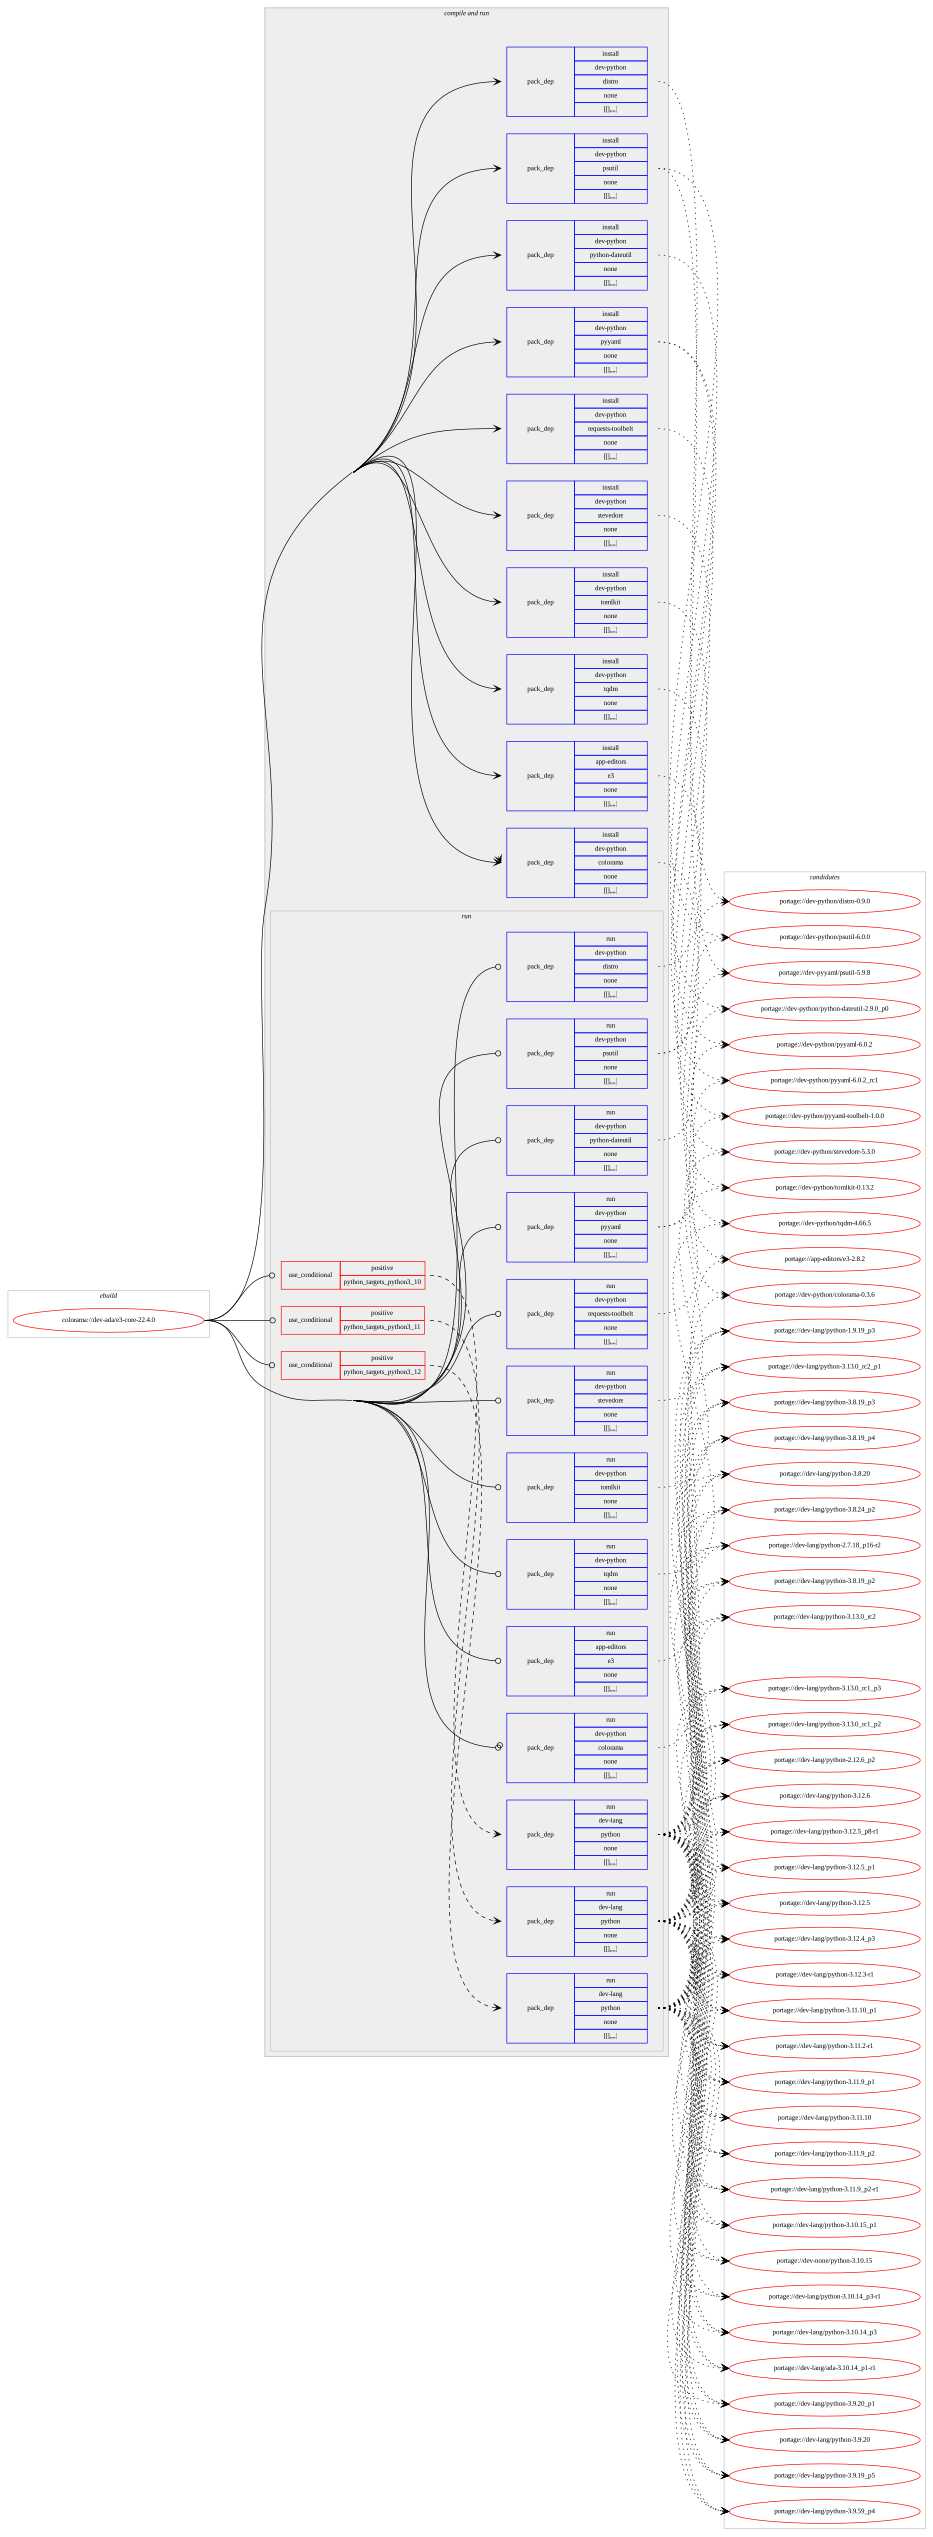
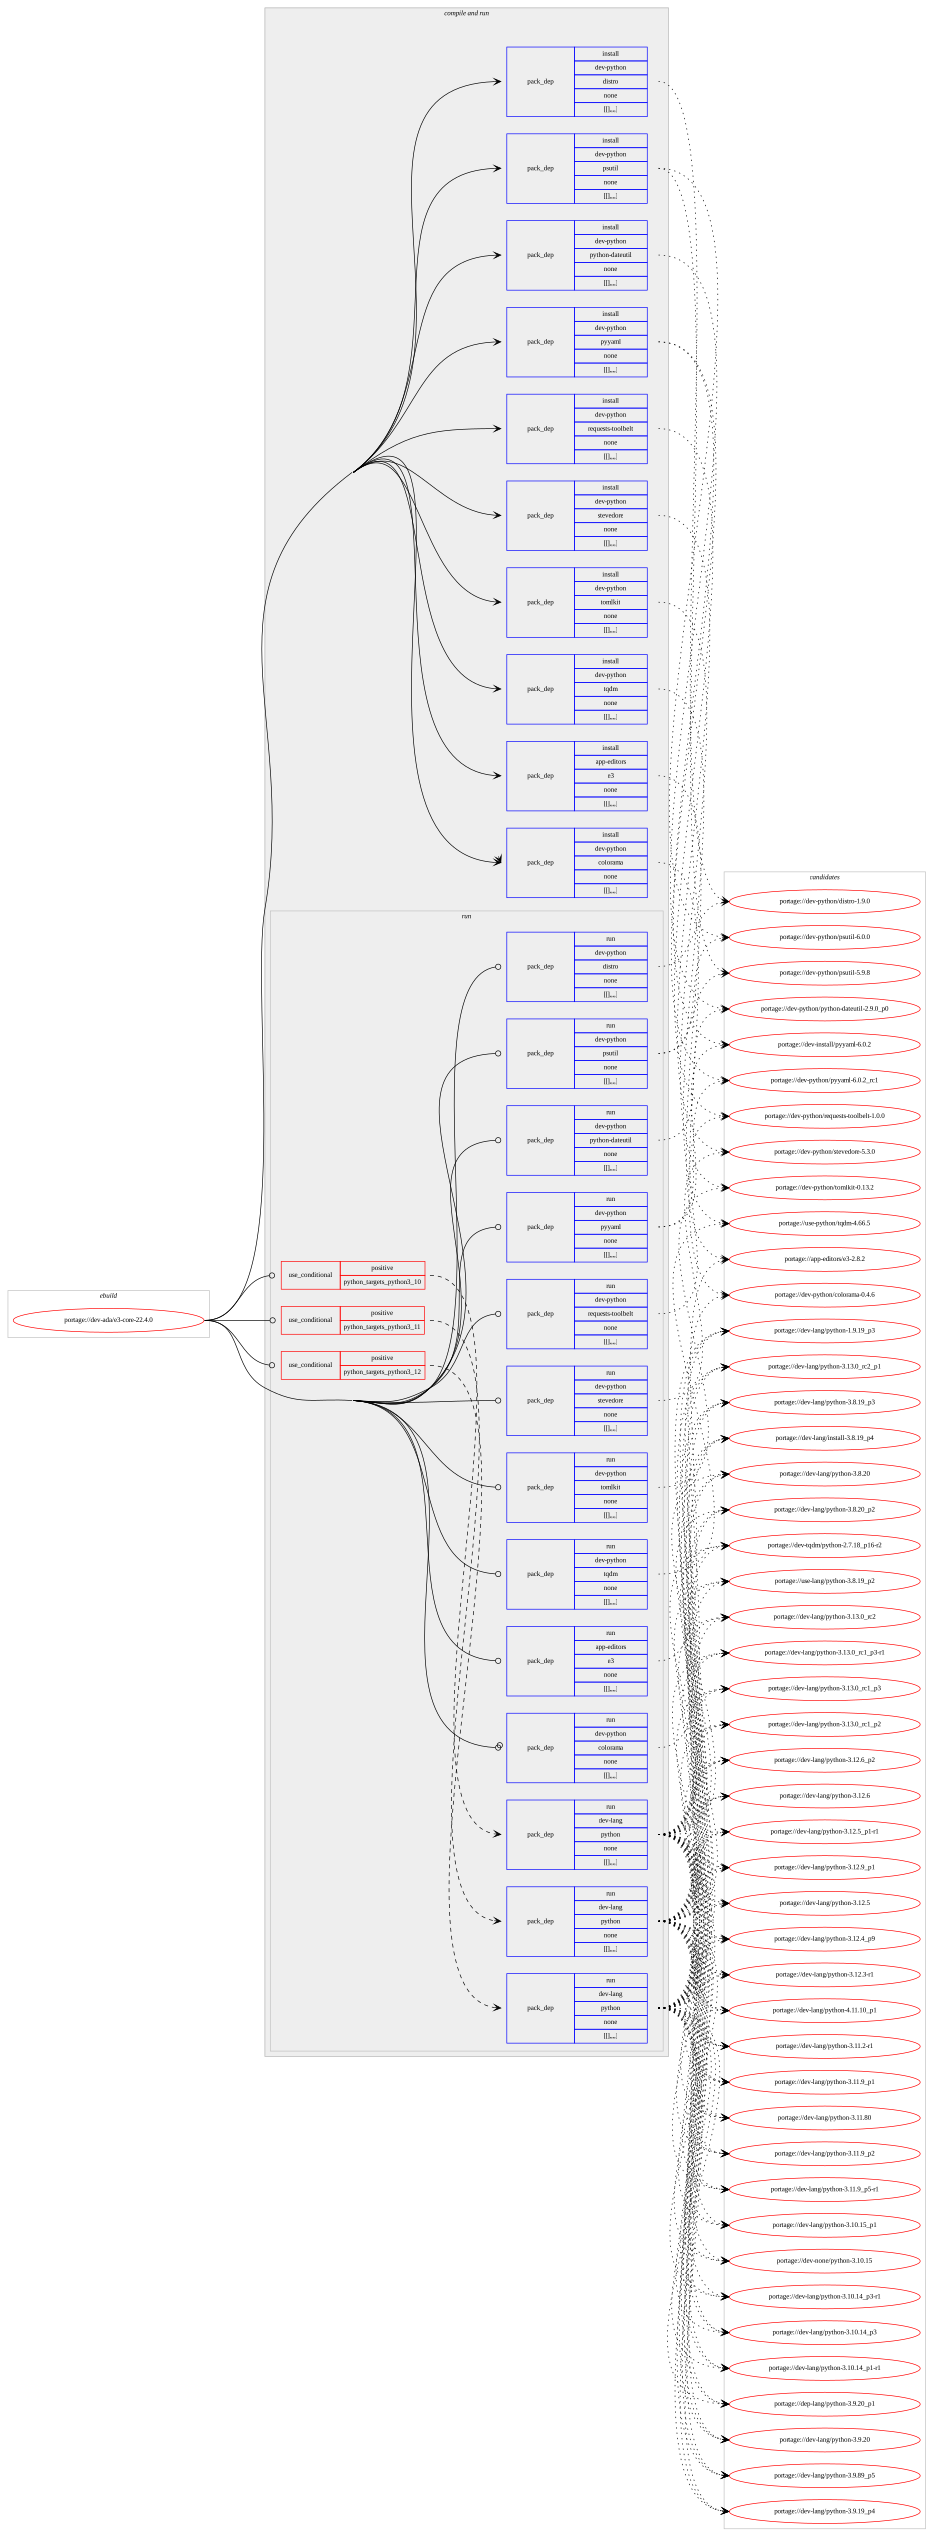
(825, 902) -> (825, 902)
(825, 973) -> (825, 973)
(825, 1045) -> (825, 1045)
(825, 1116) -> (825, 1116)
(825, 1224) -> (825, 1224)
(825, 1295) -> (825, 1295)
(109, 1320) -> (109, 1320)
(825, 1438) -> (825, 1438)
(825, 1510) -> (825, 1510)
(825, 1546) -> (825, 1546)
(825, 1581) -> (825, 1581)
none -> (825, 1653)
(825, 1760) -> (825, 1760)
(825, 1832) -> (825, 1832)
(825, 1868) -> (825, 1868)
(825, 1939) -> (825, 1939)
(825, 2011) -> (825, 2011)
(825, 2118) -> (825, 2118)
(825, 2190) -> (825, 2190)
(825, 2368) -> (825, 2368)
(825, 2404) -> (825, 2404)
(825, 2476) -> (825, 2476)
(825, 2512) -> (825, 2512)
